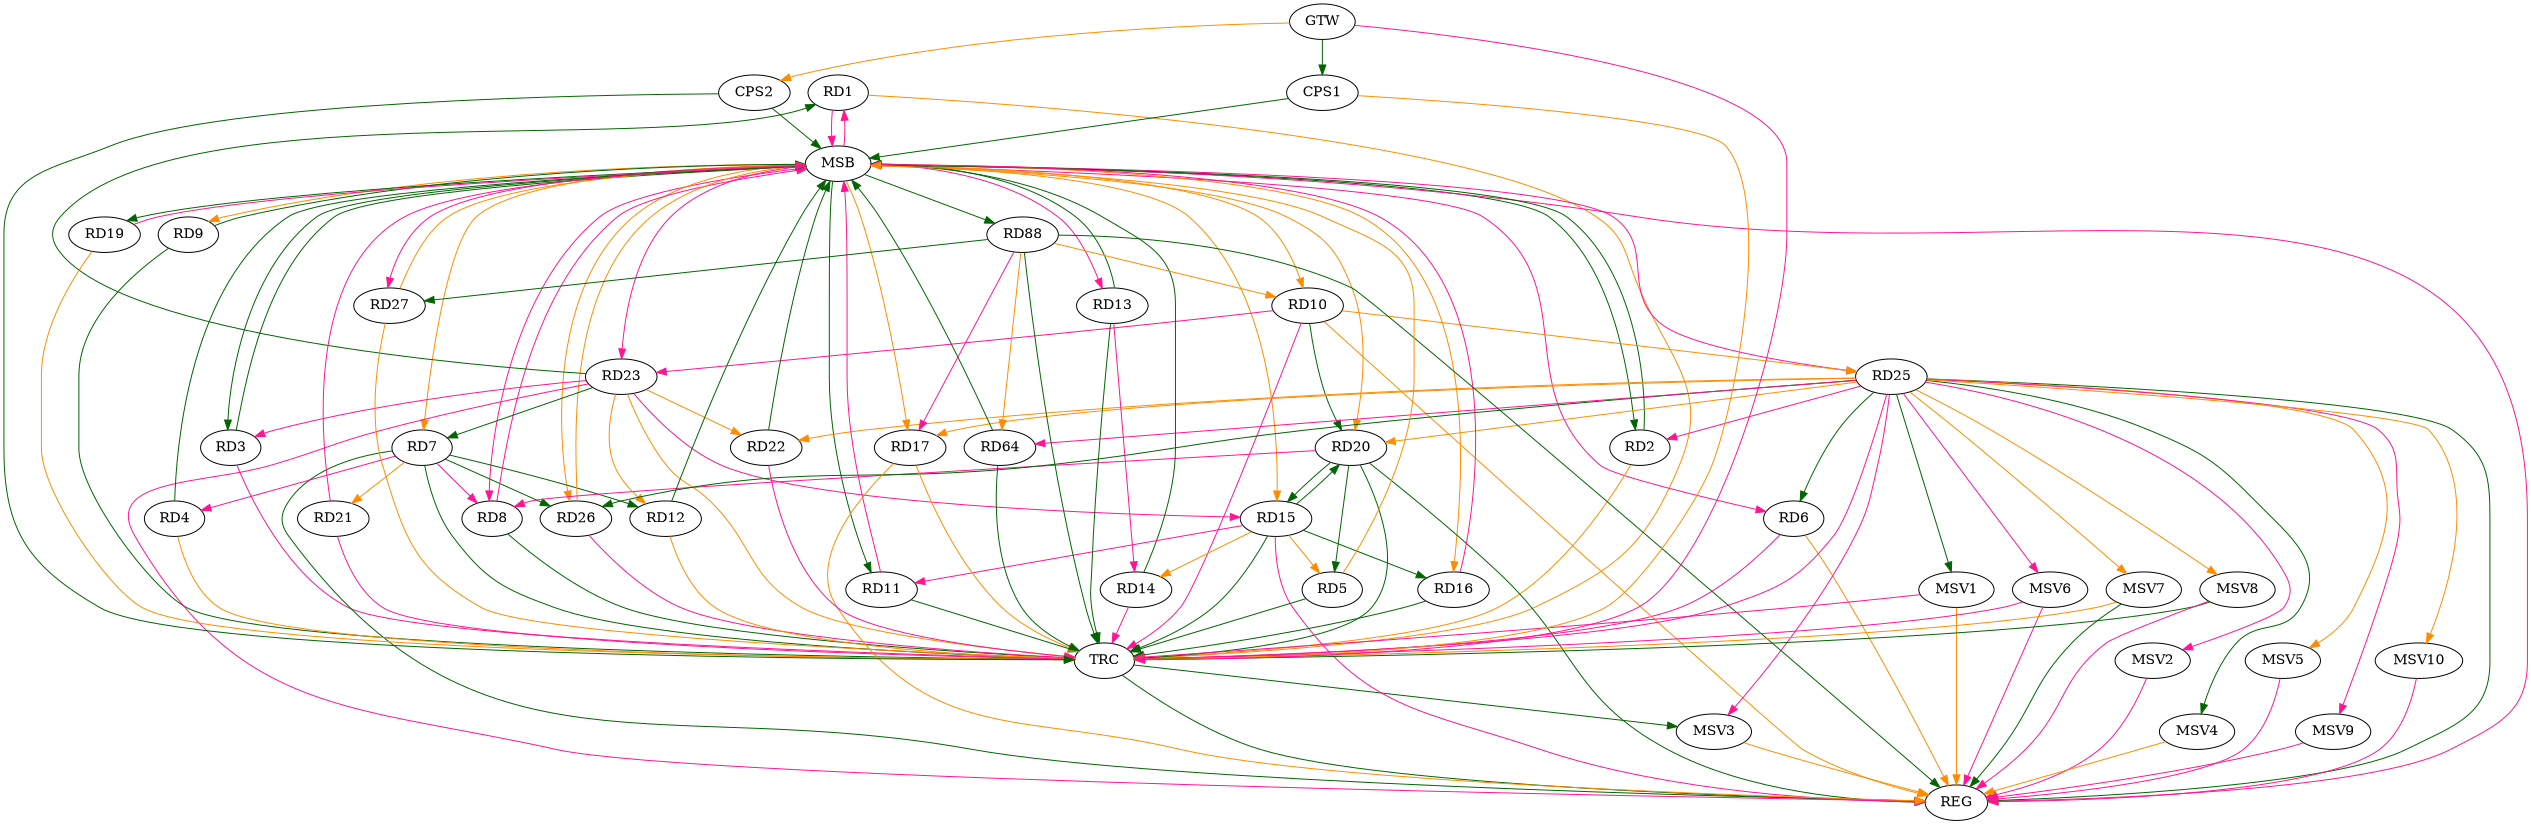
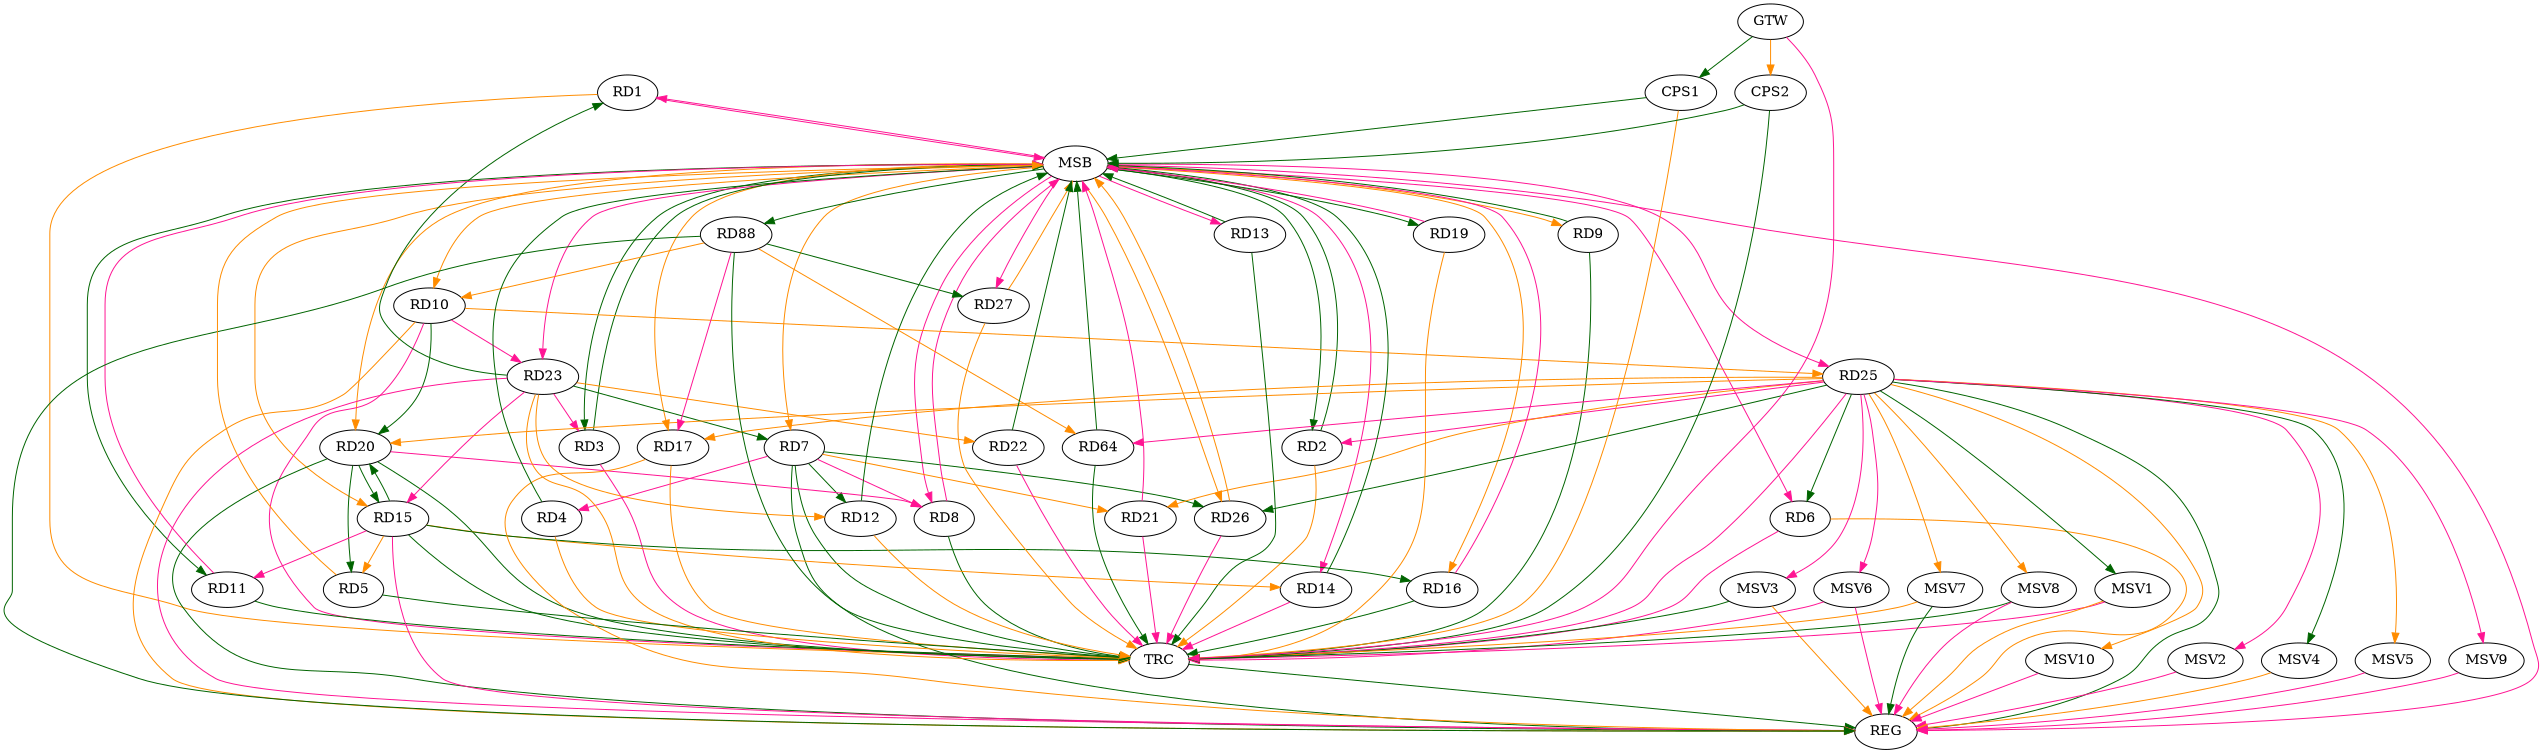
(1331, 395) -> (1449, 437)
(1124, 448) -> (1358, 278)
(1401, 695) -> (1466, 642)
